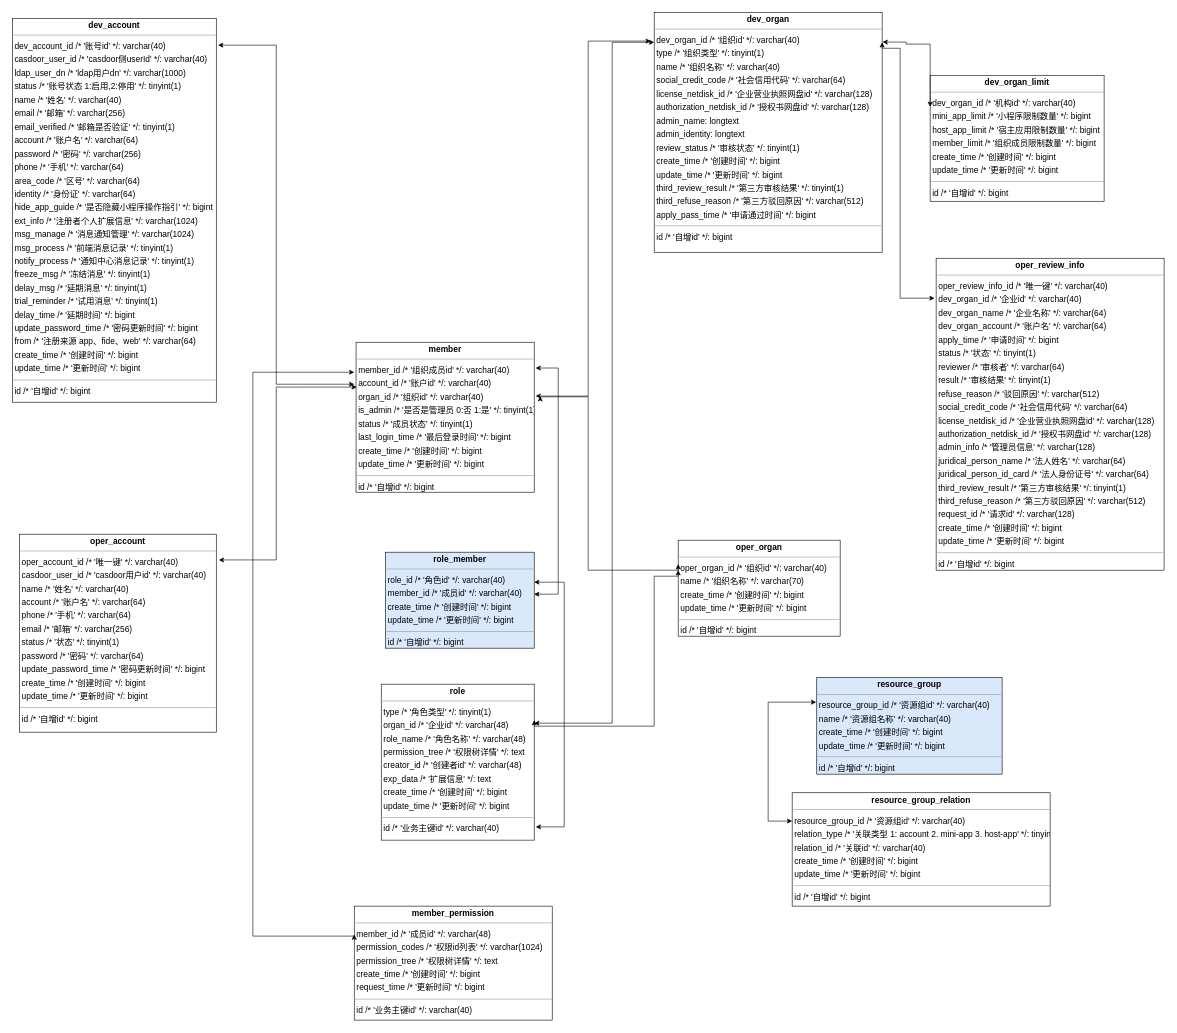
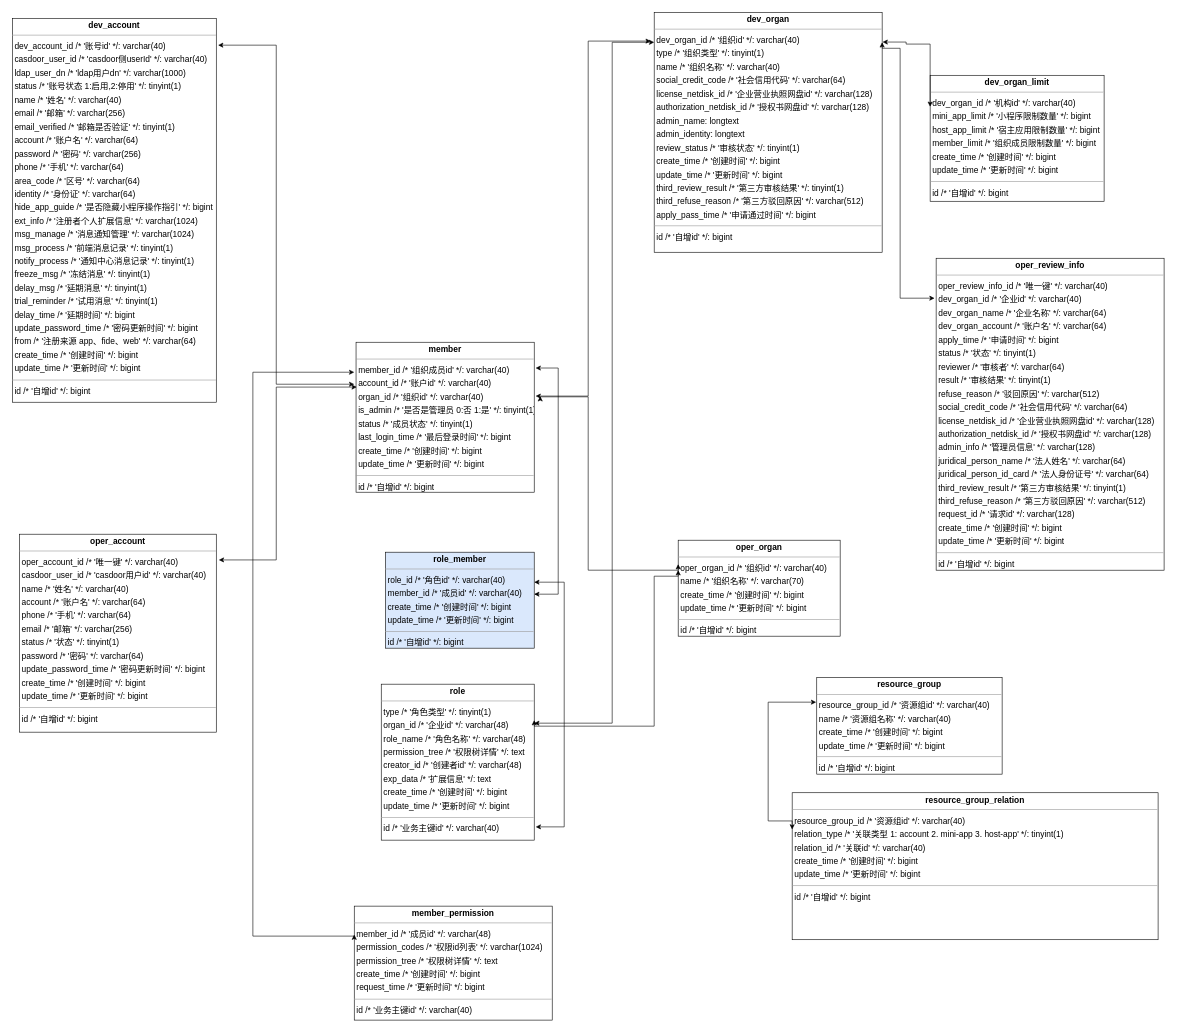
(910, 726) -> (910, 726)
(921, 850) -> (975, 866)
